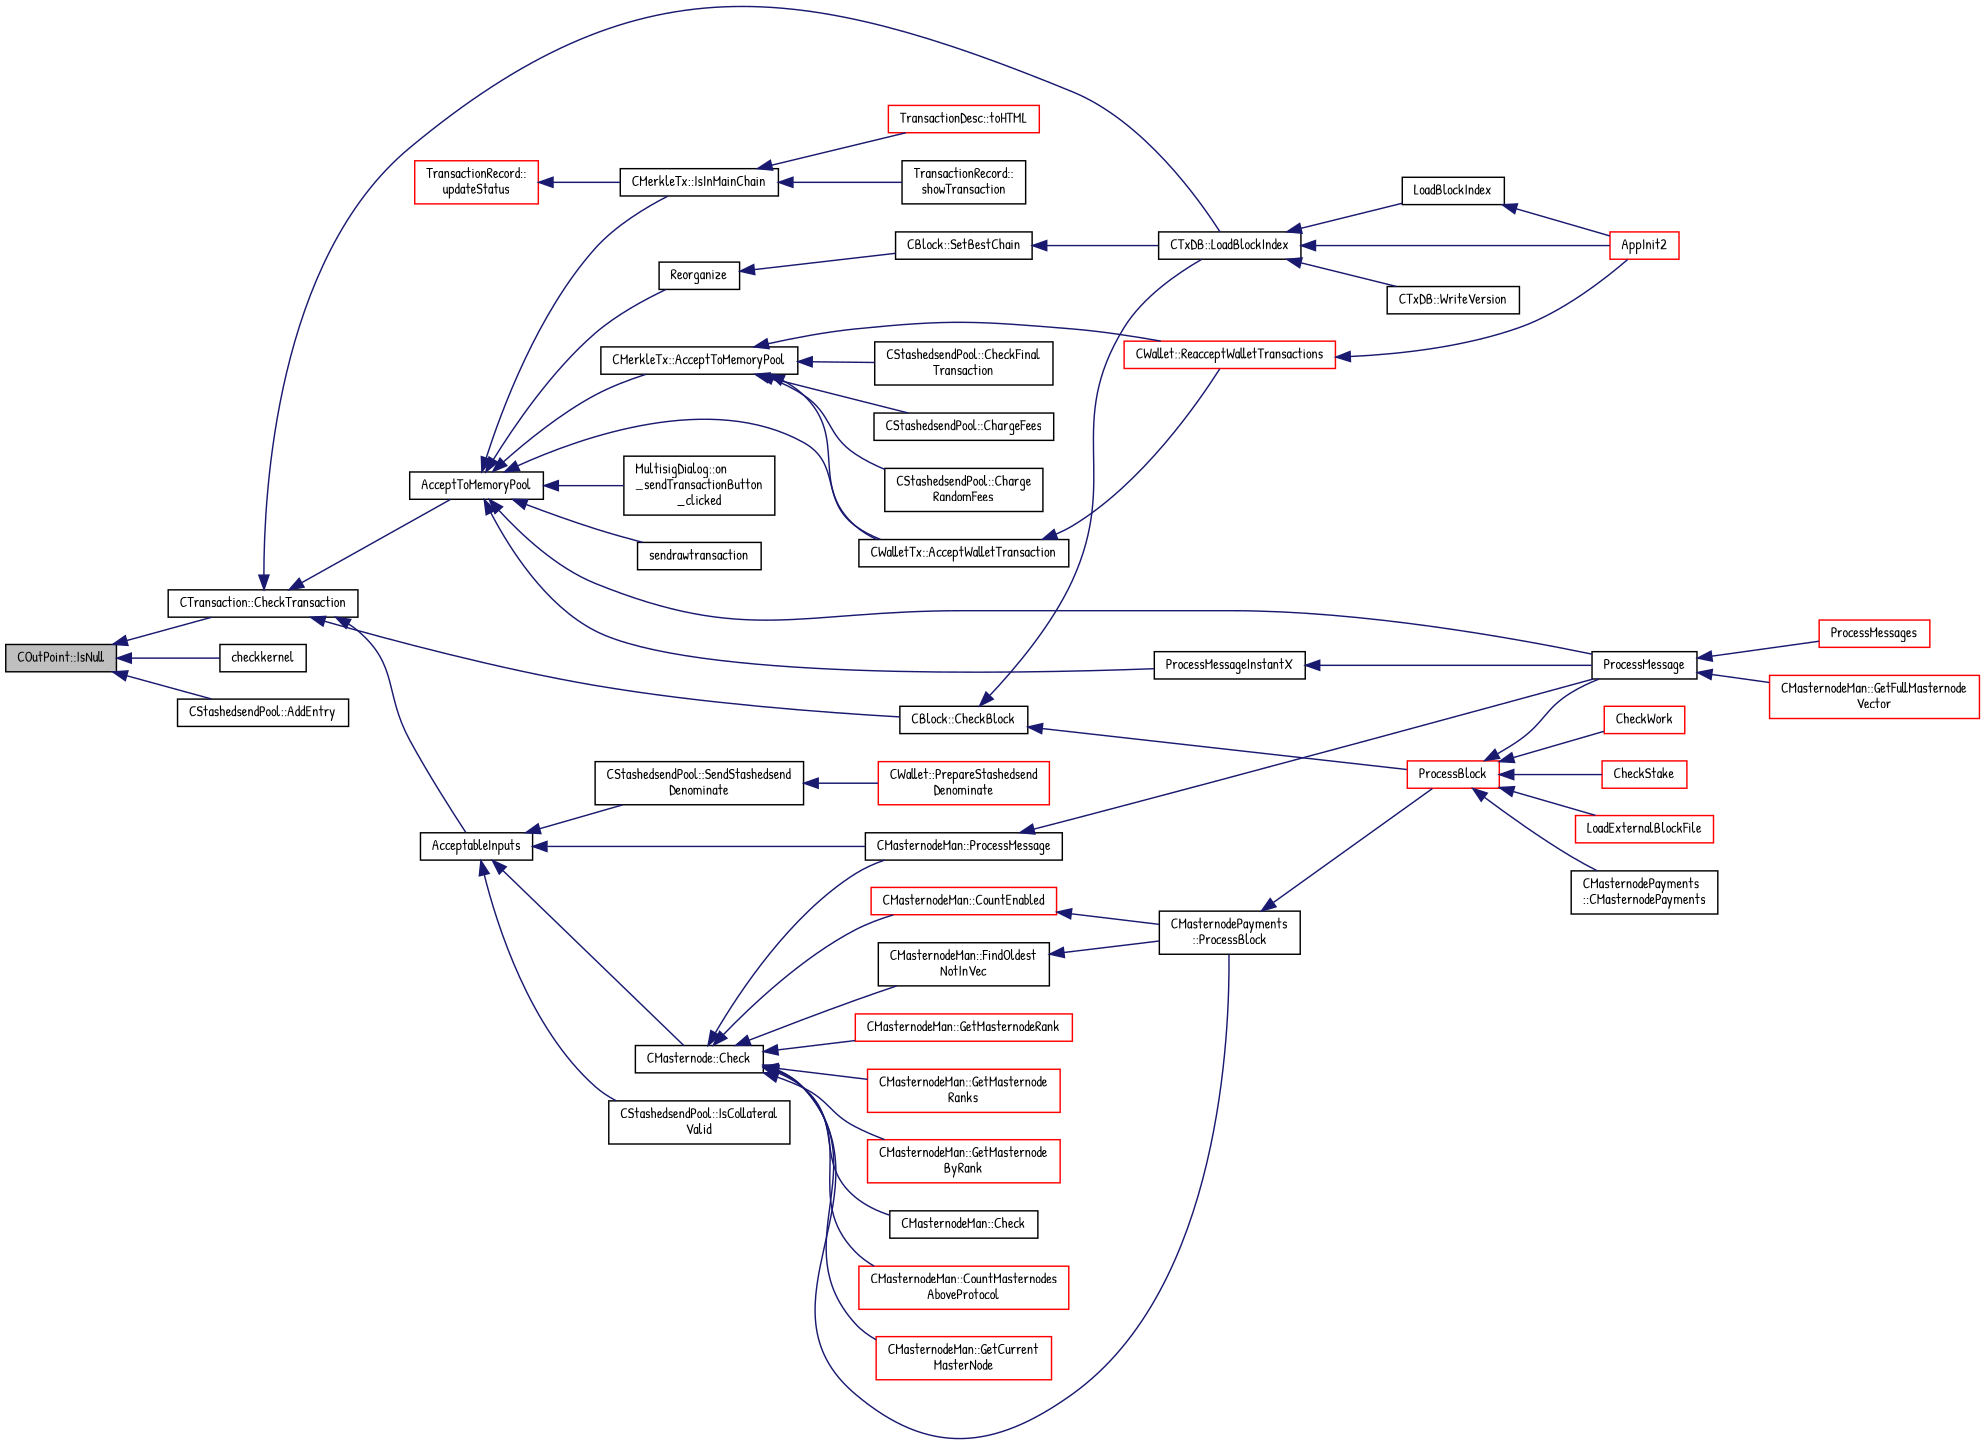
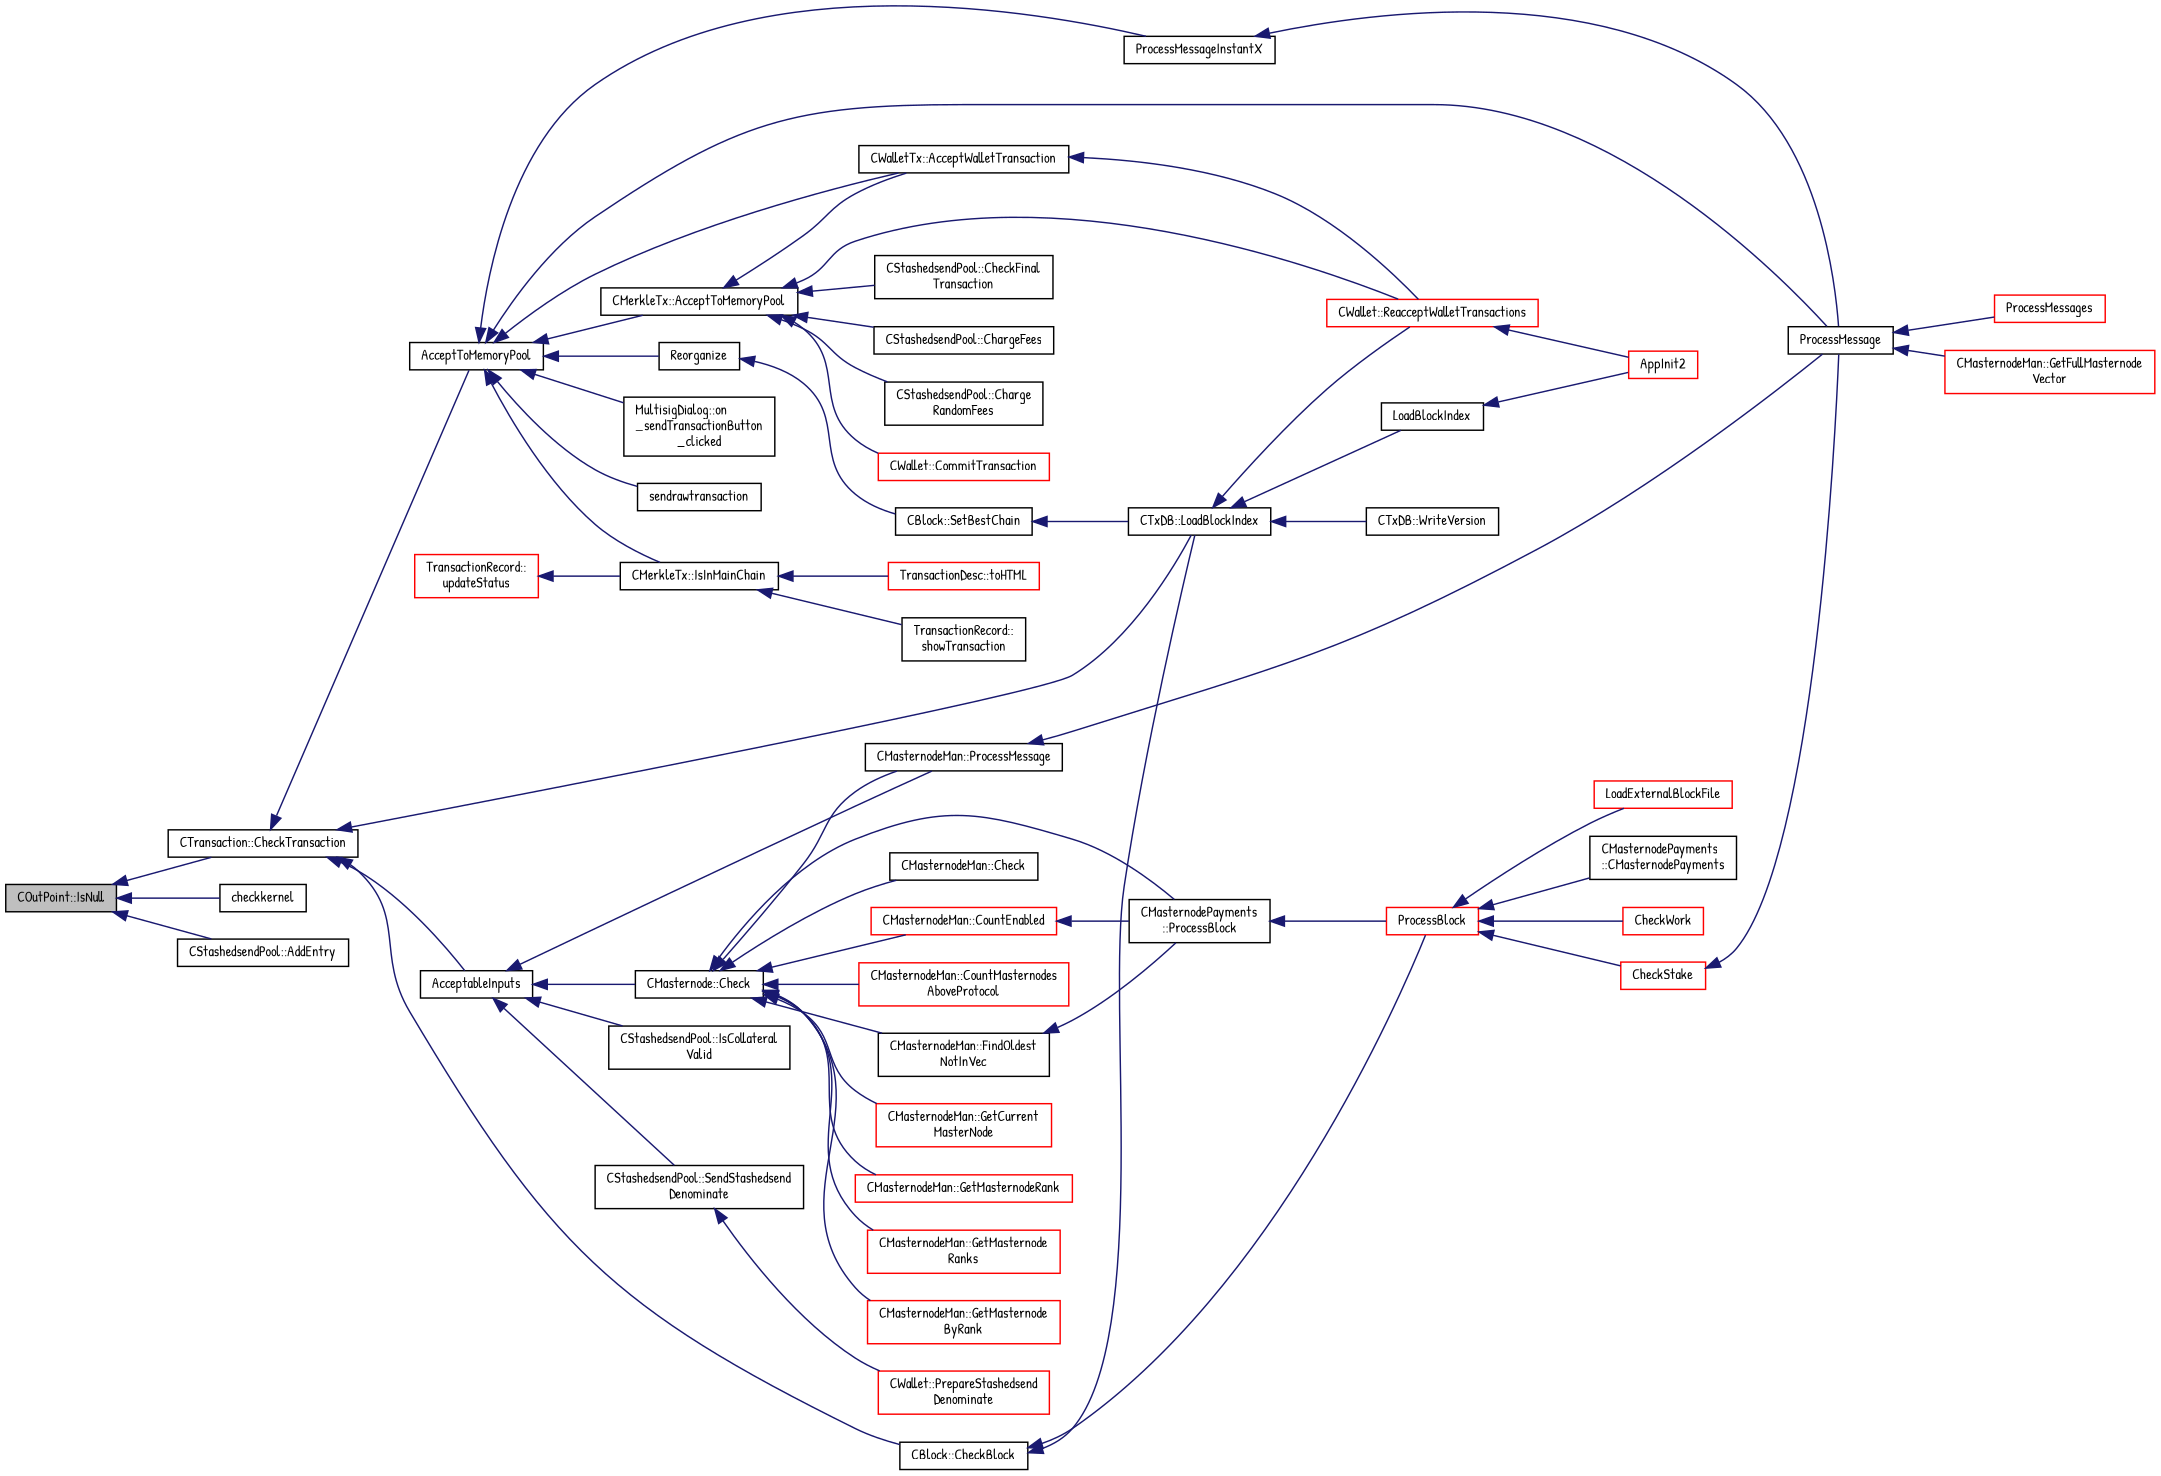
(1463, 246) -> (1310, 405)
none -> (964, 467)
(1547, 714) -> (1813, 668)
